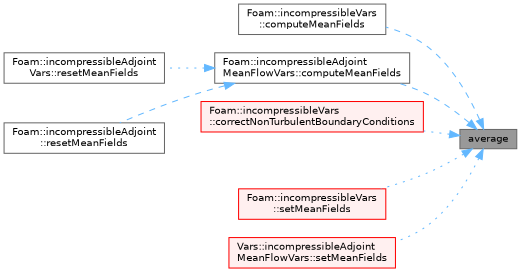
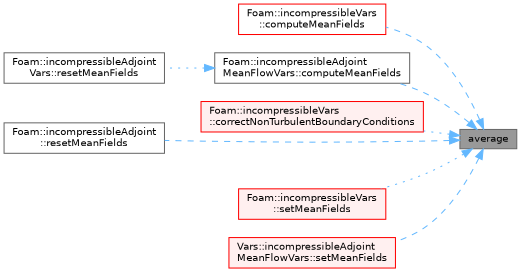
(312, 19) -> (312, 19)
(171, 102) -> (307, 142)
(446, 209) -> (446, 209)
